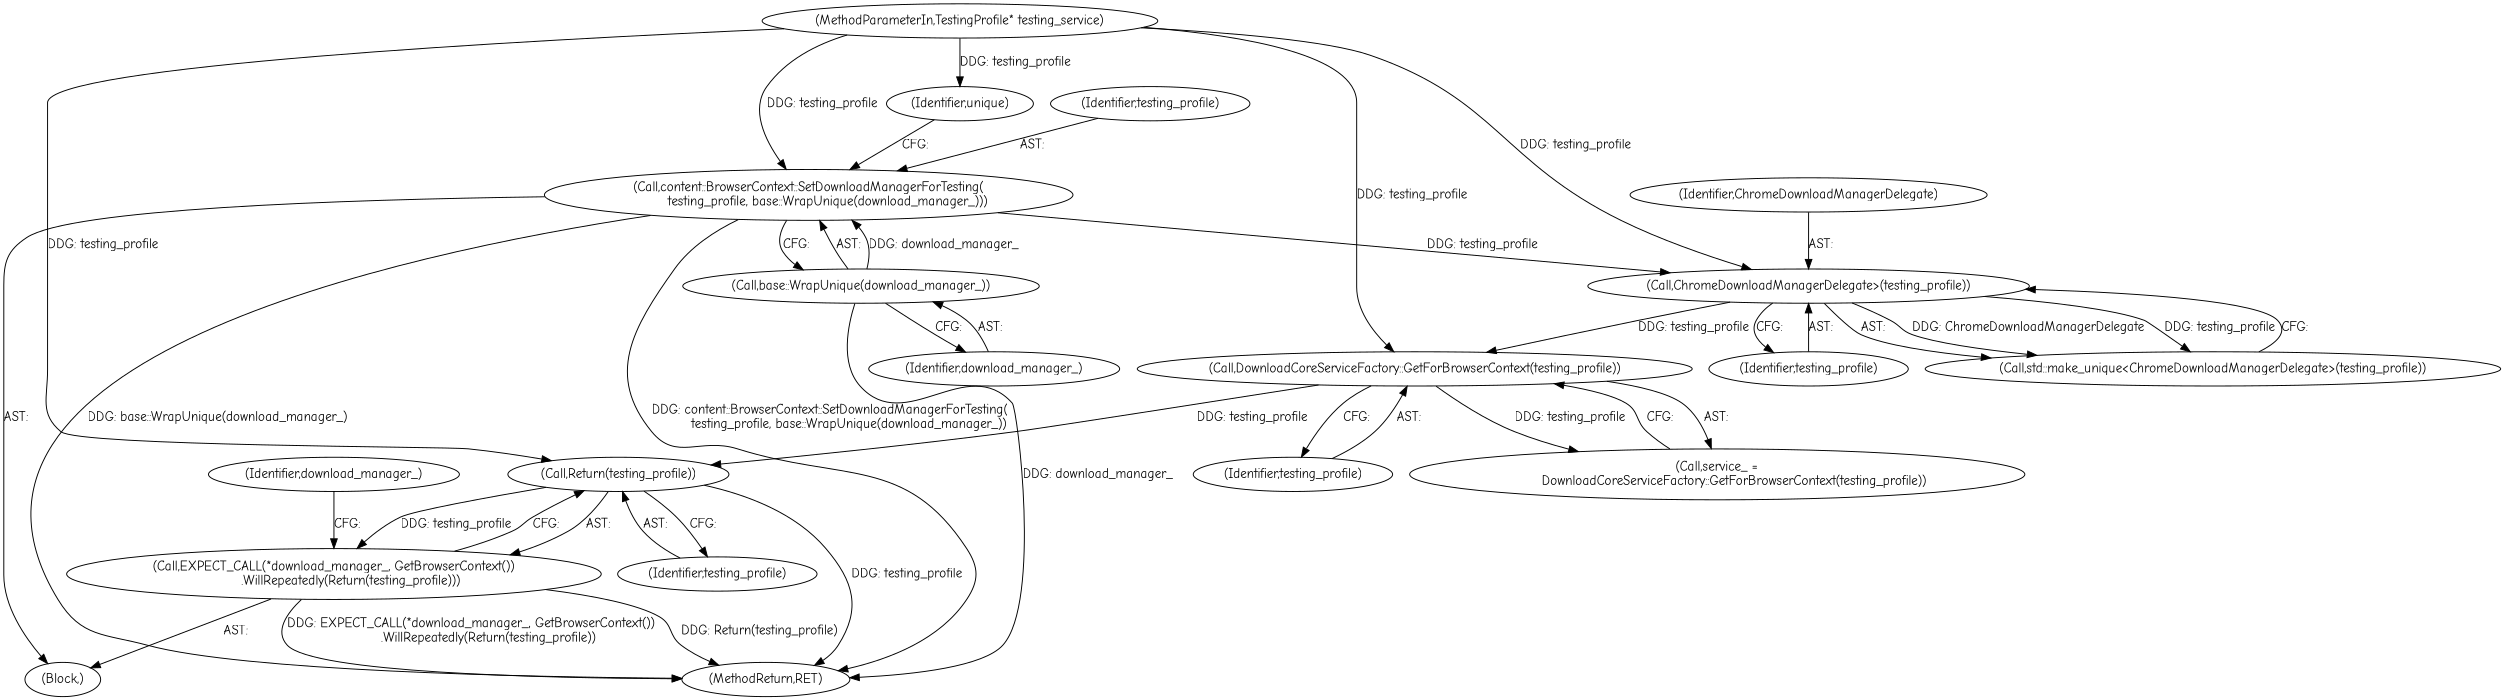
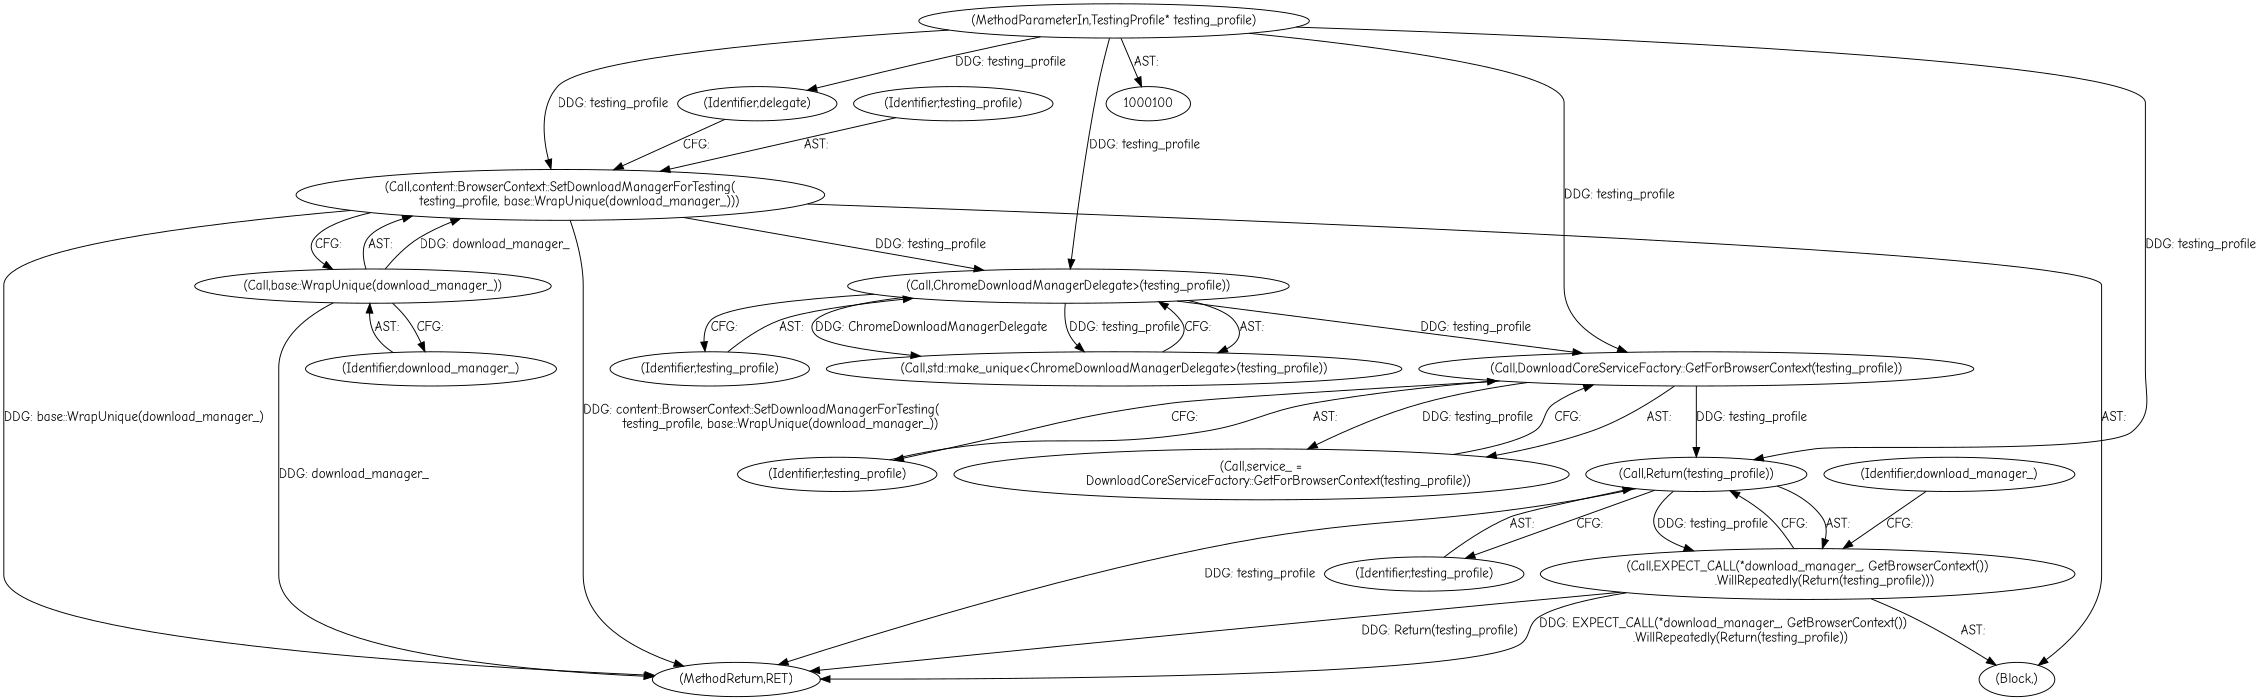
(960, 21) -> (1114, 21)
(960, 104) -> (757, 104)
none -> (1148, 104)
(1809, 195) -> none
